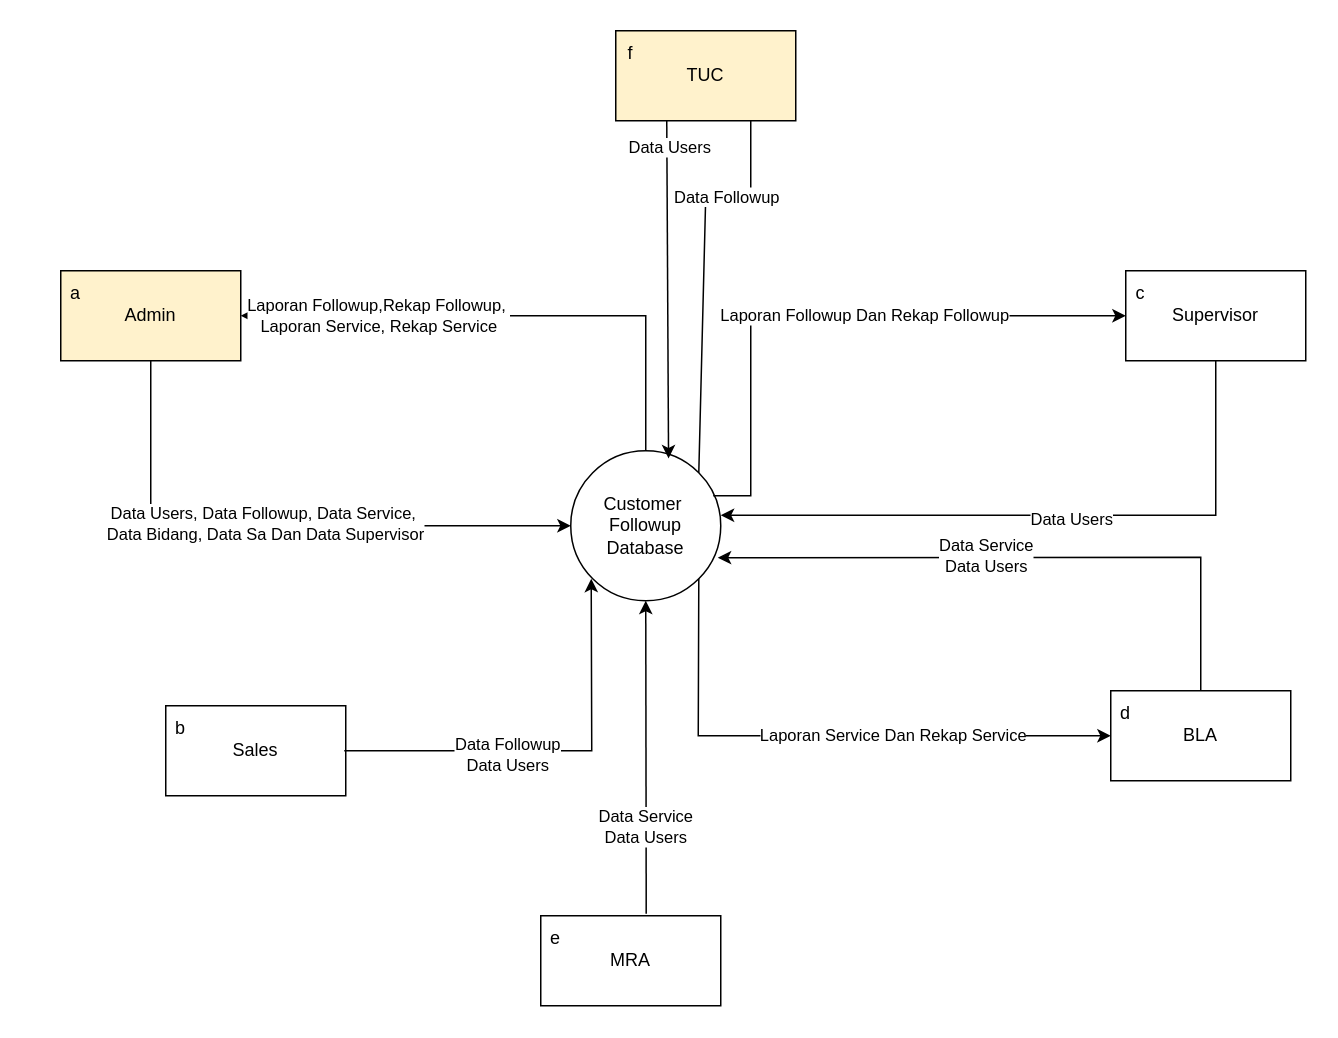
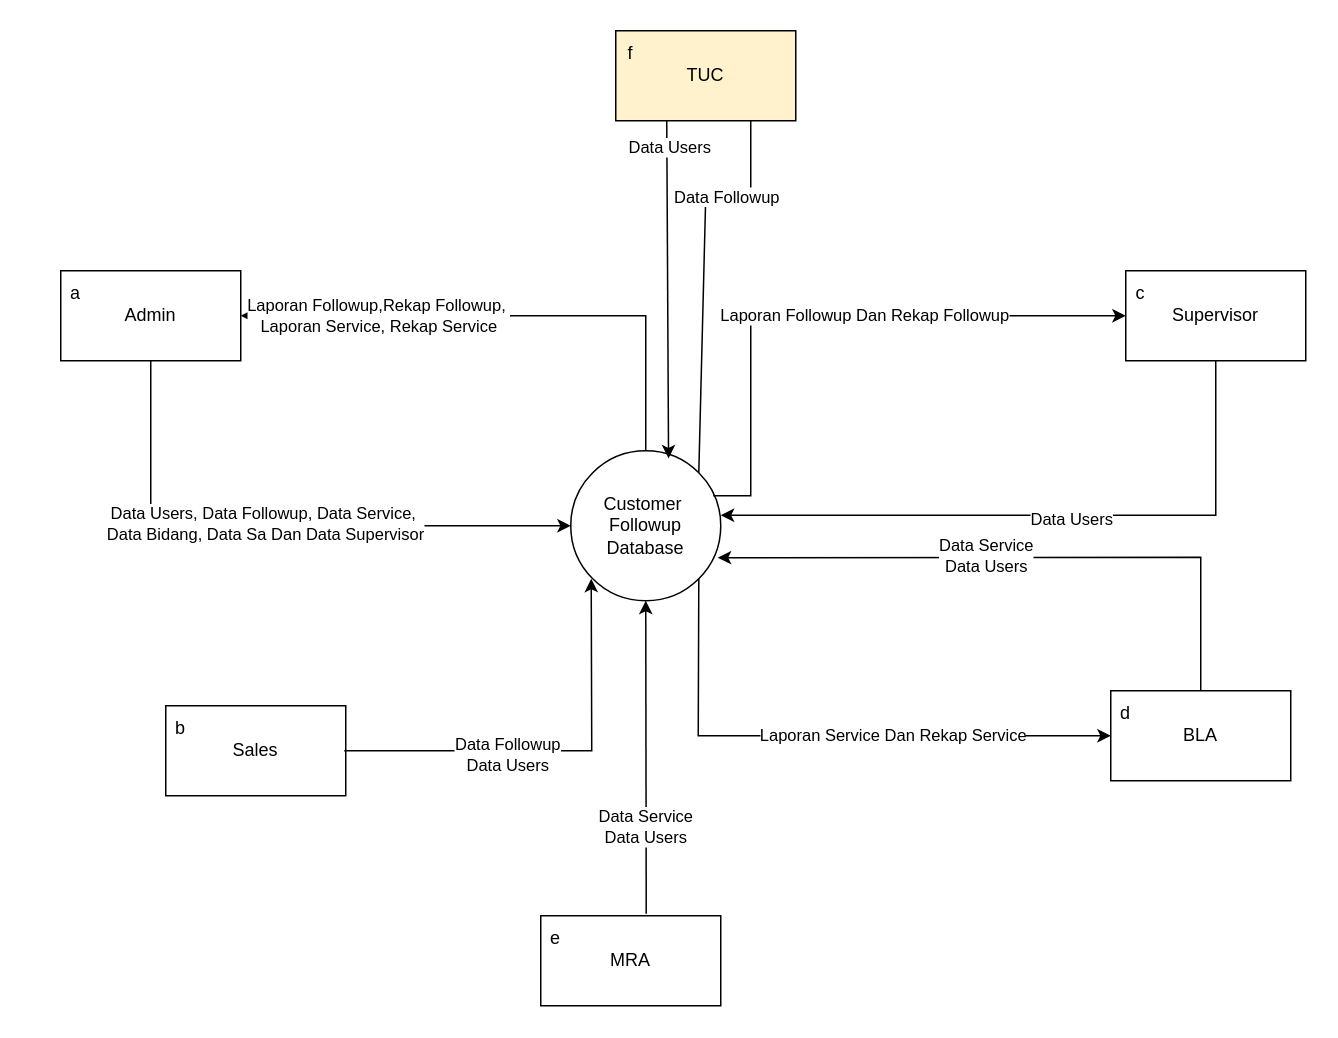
(151, 316) -> (151, 316)
